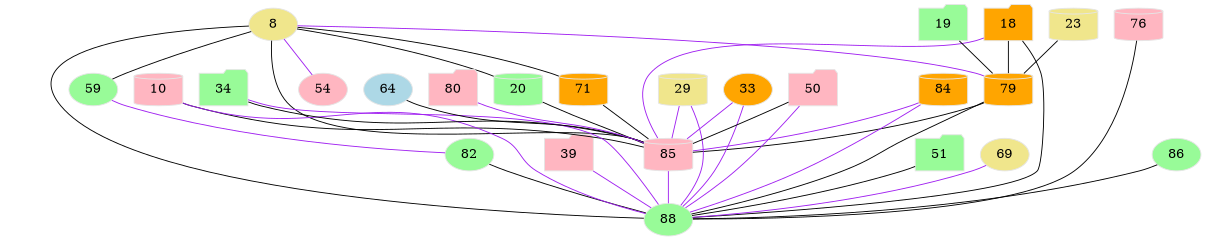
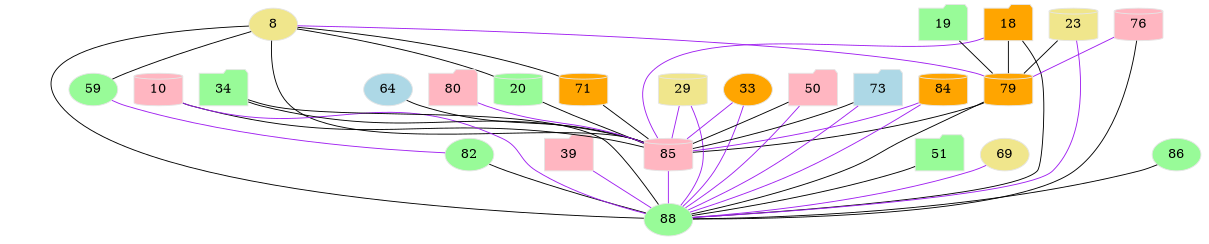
none -> (1072, 58)
(323, 90) -> none
none -> (878, 90)
(469, 116) -> (469, 116)
none -> (1041, 176)
